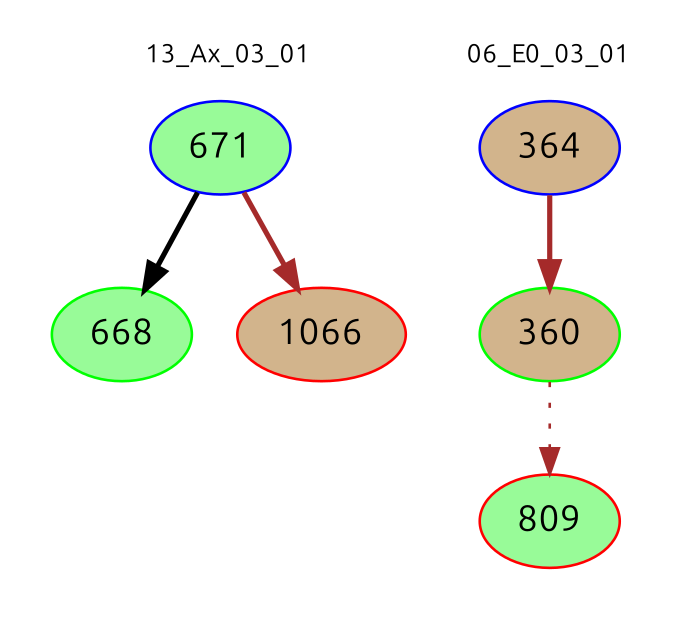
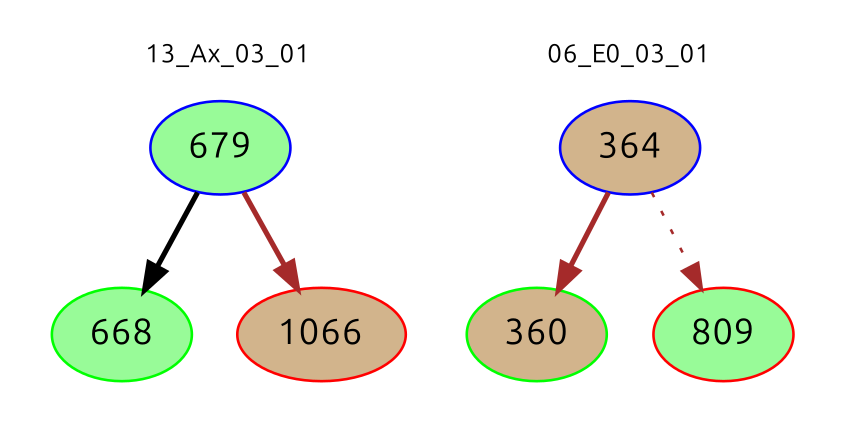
(220, 148) -> (220, 148)
(550, 415) -> (671, 230)
